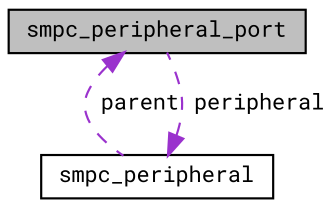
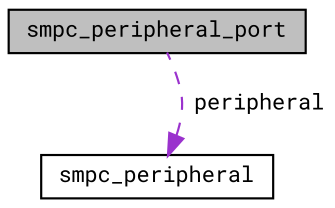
(87, 115) -> none
